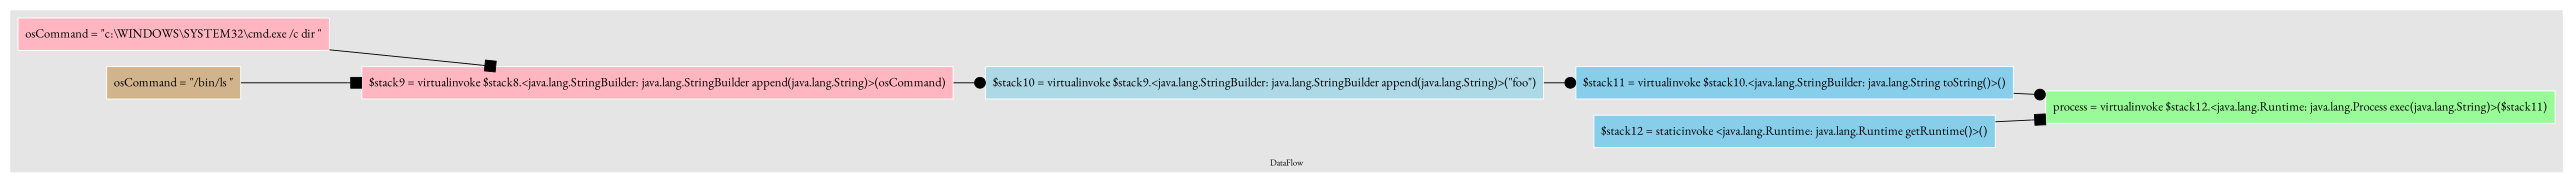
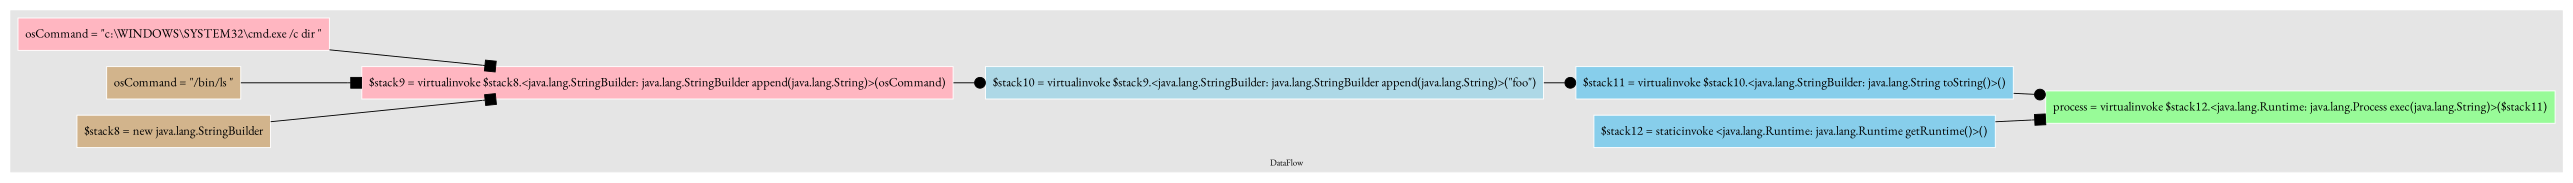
none -> (174, 131)
